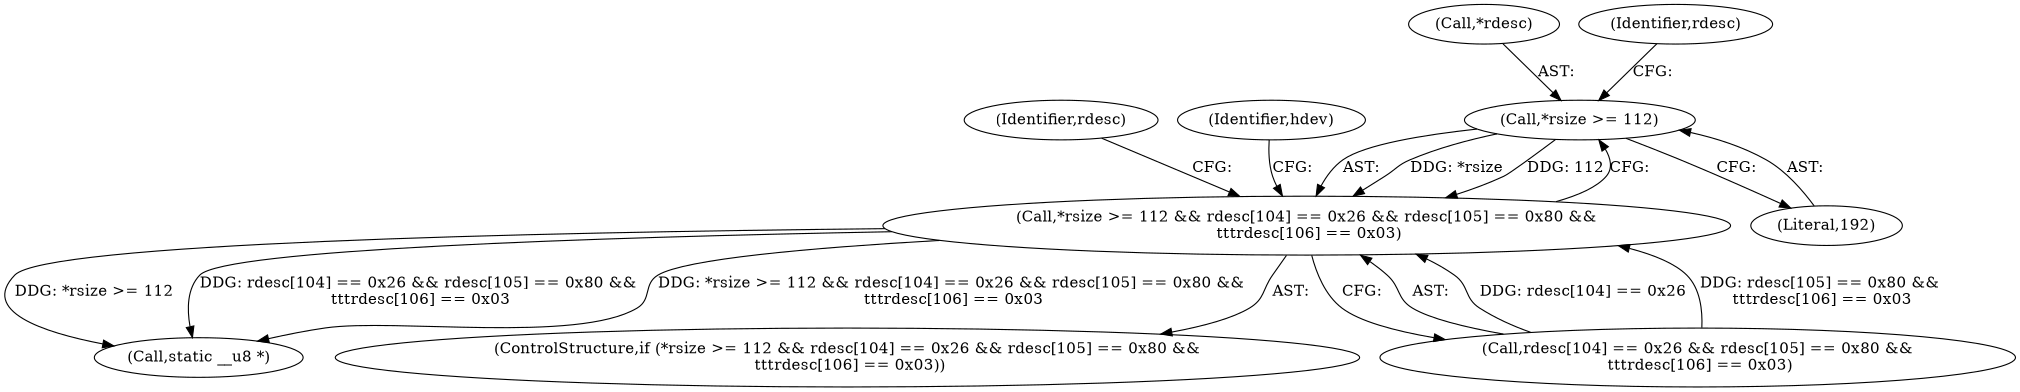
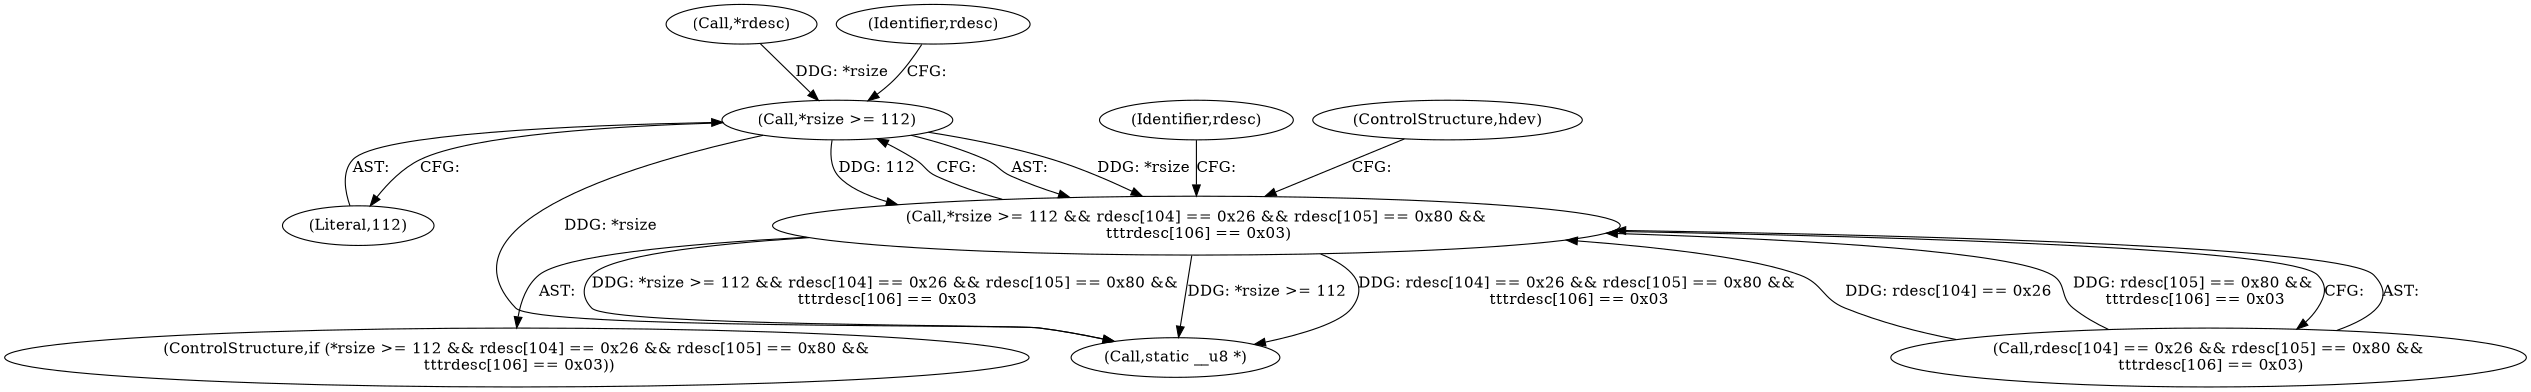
(1559, 72) -> (842, 72)
(1271, 120) -> (1448, 120)
(1827, 226) -> (358, 226)
none -> (609, 320)
